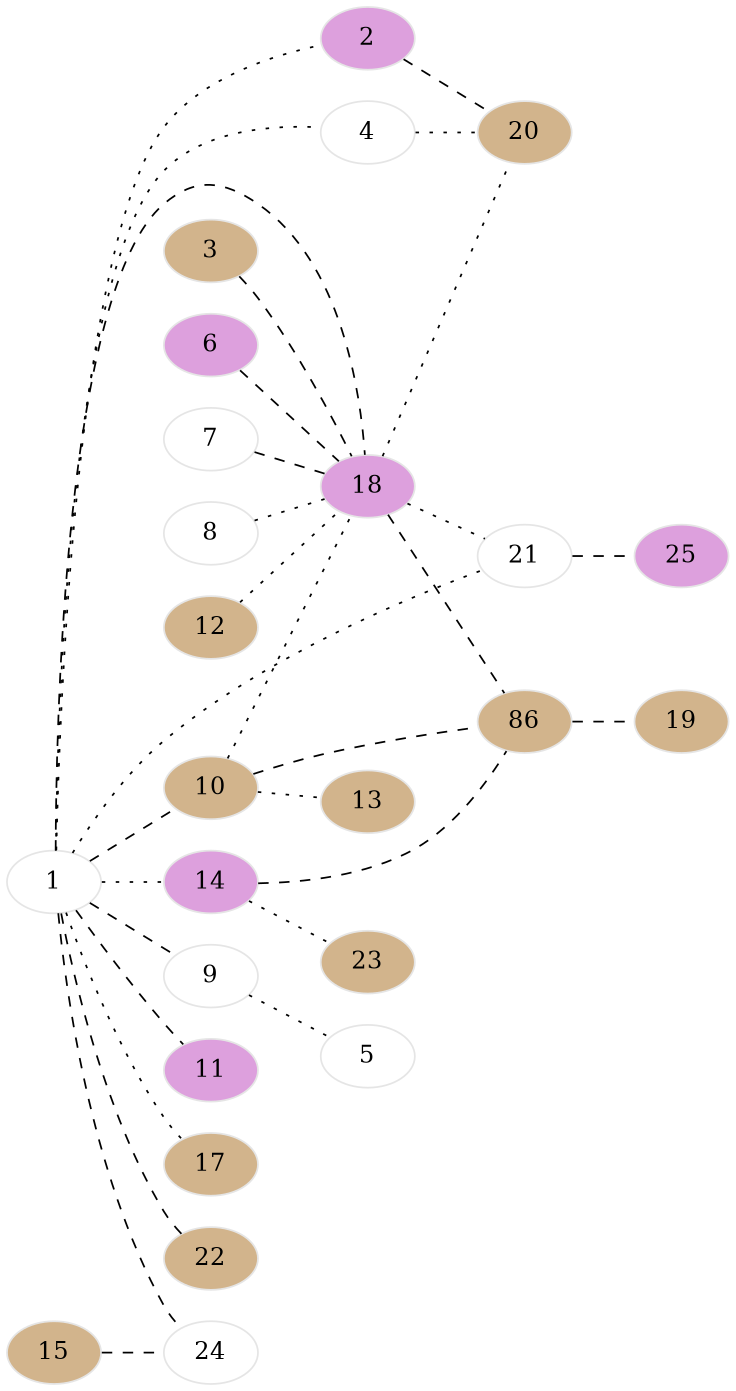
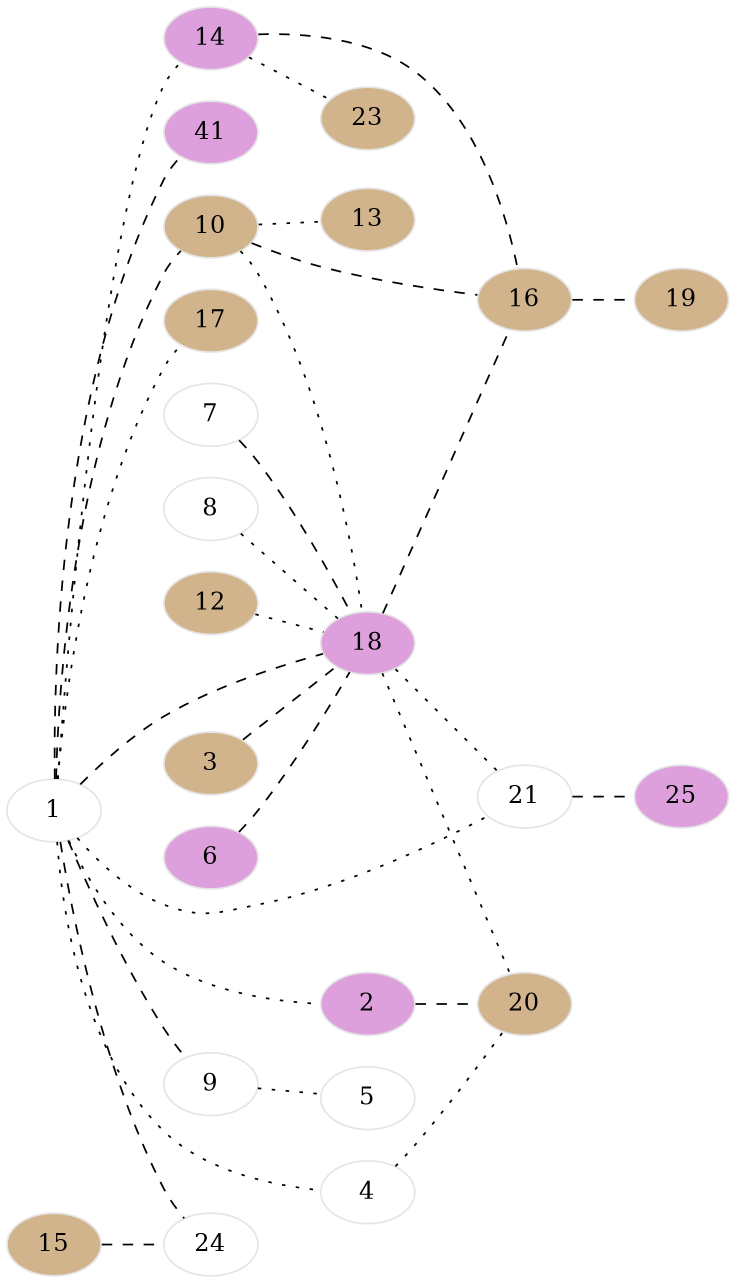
(525, 722) -> (525, 300)
(211, 1070) -> (211, 132)
(211, 1258) -> none
